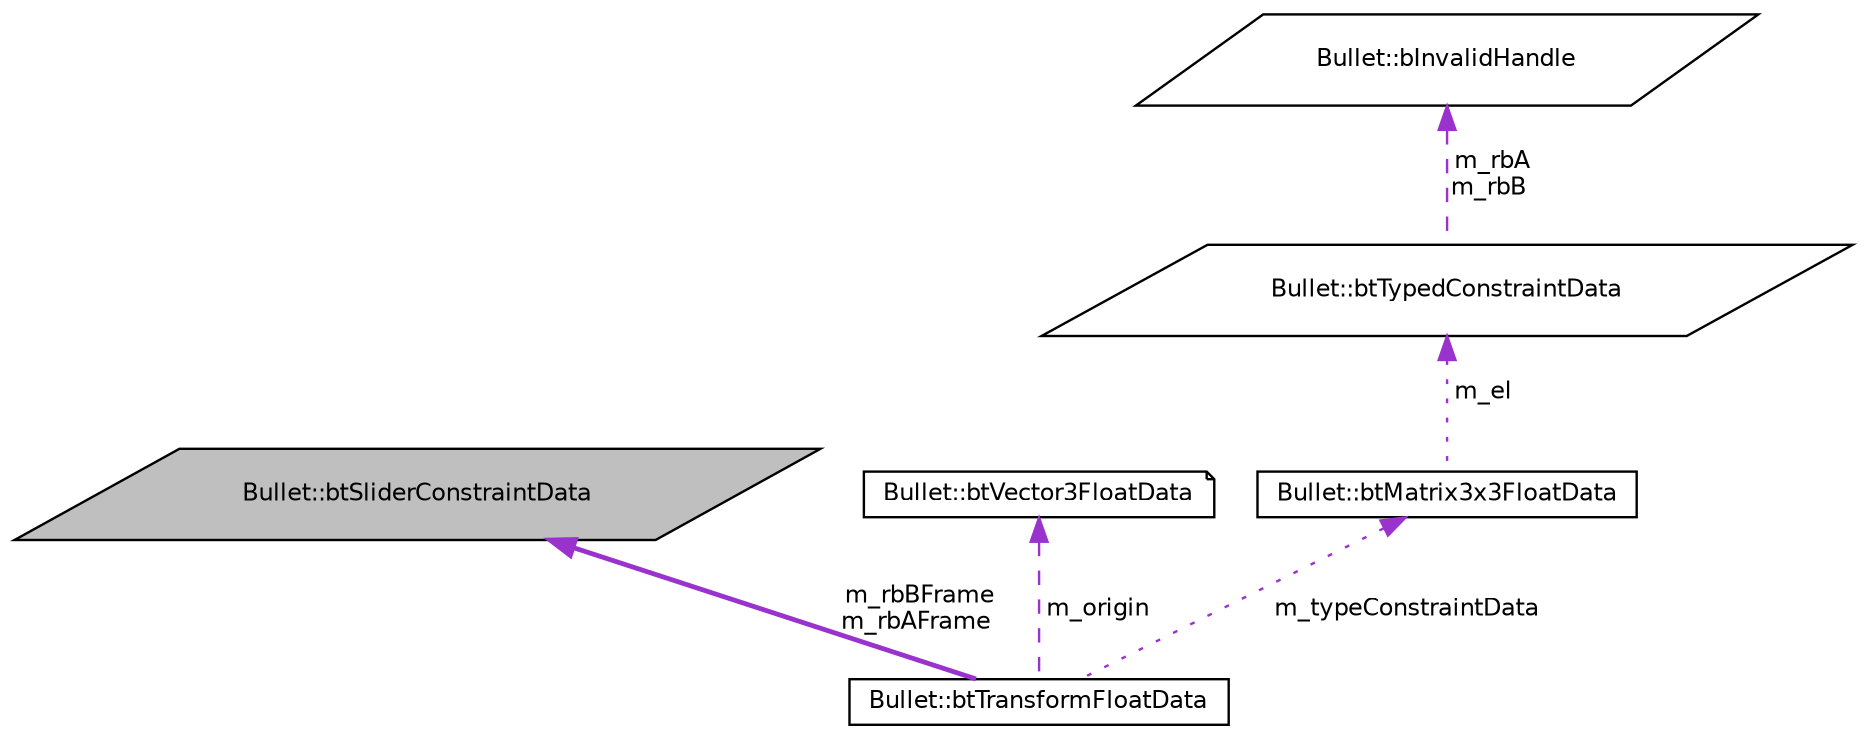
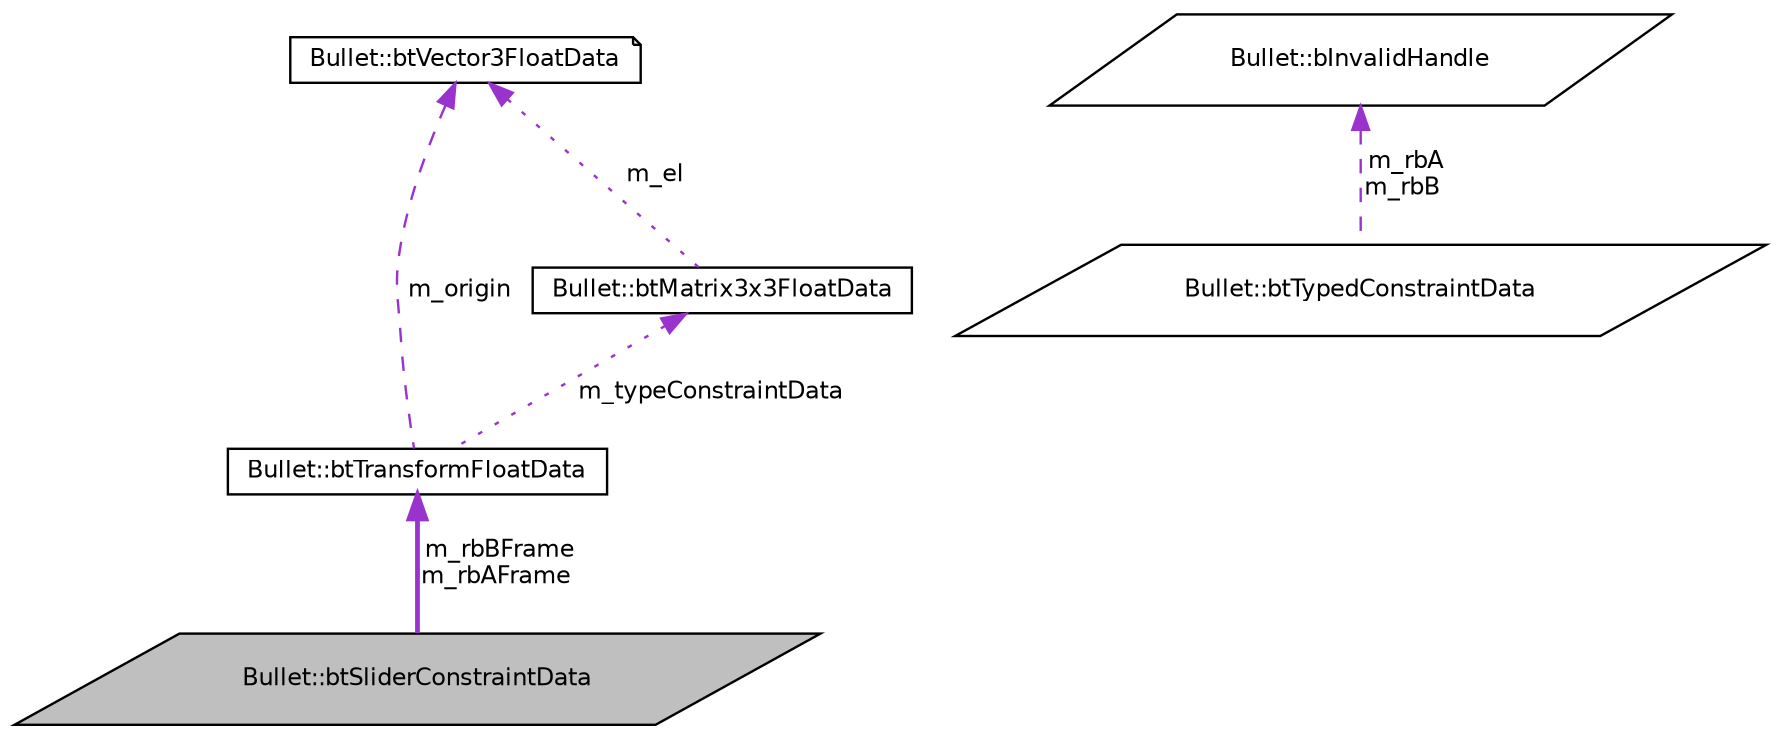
(1447, 415) -> (603, 183)
(774, 613) -> (417, 576)
